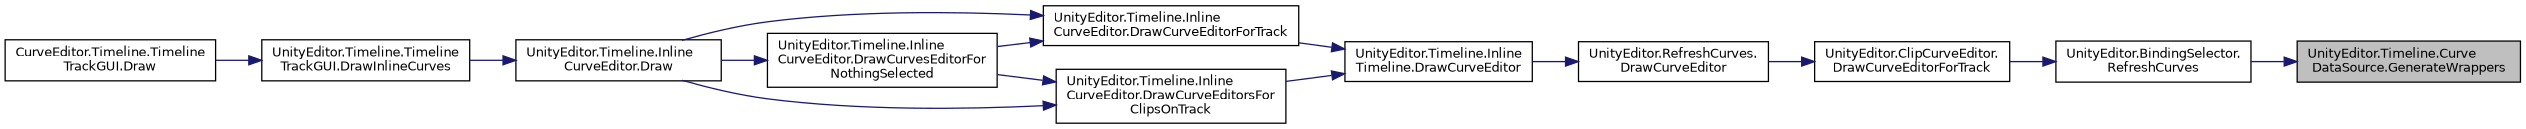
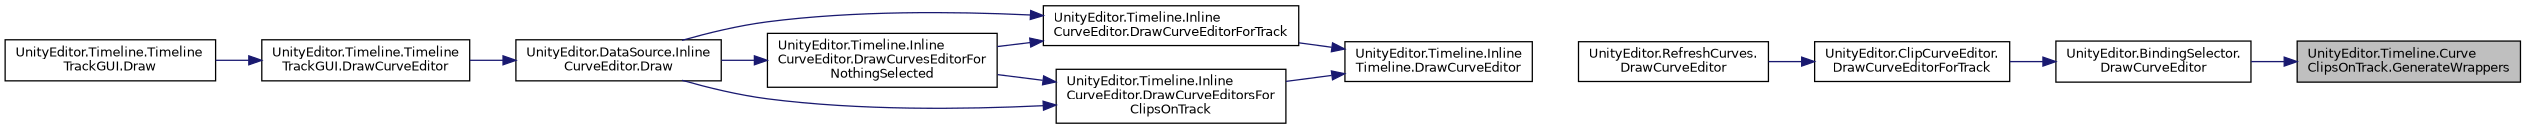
(110, 60) -> (110, 60)
(366, 60) -> (366, 60)
(619, 60) -> (619, 60)
(1549, 62) -> none
(2153, 62) -> (2153, 62)
(2409, 62) -> (2409, 62)
